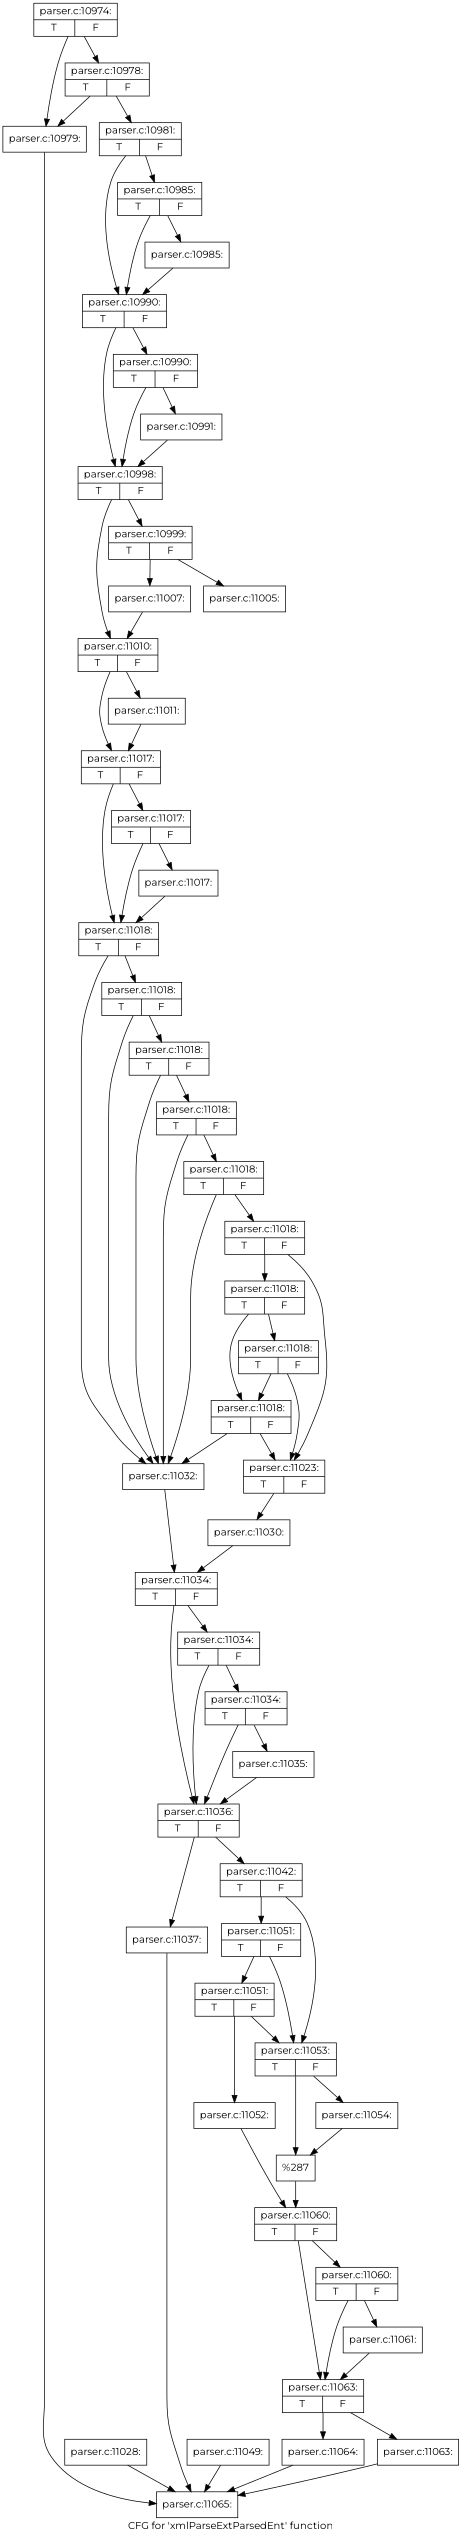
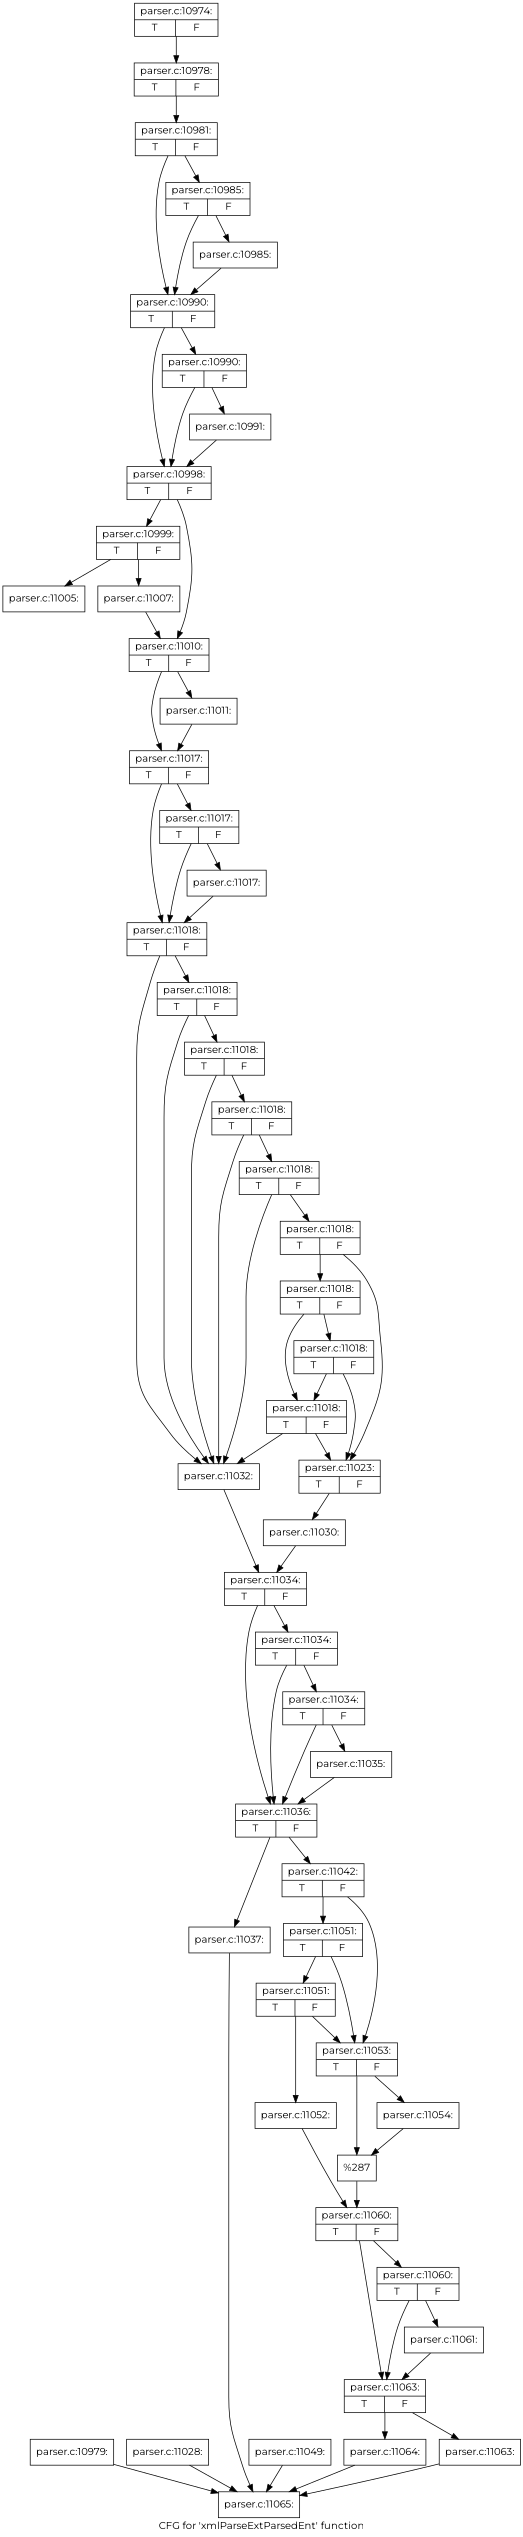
(55, 77) -> none
(77, 109) -> none
